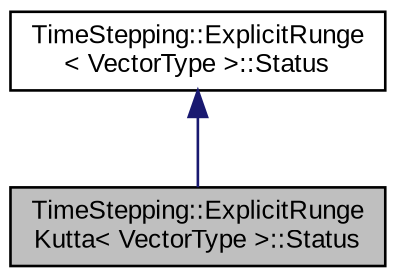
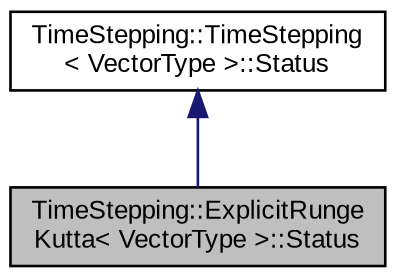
(198, 51) -> (198, 51)
